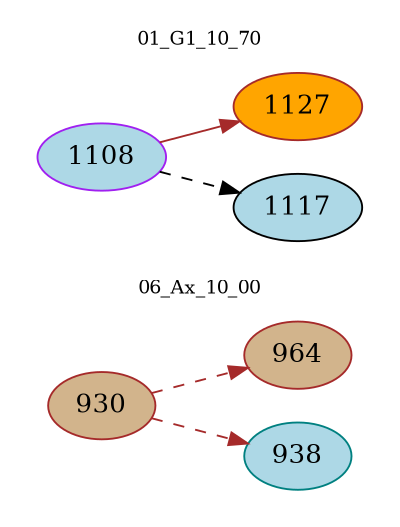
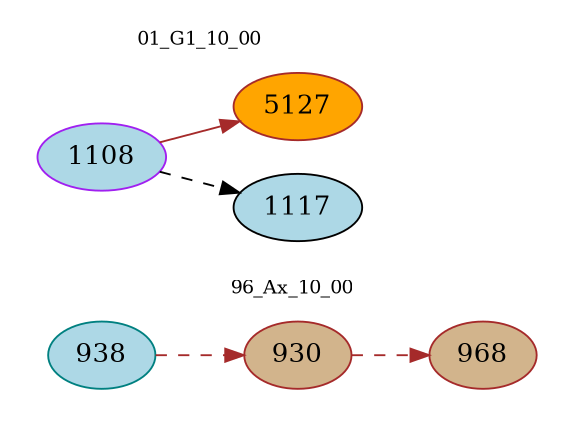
(200, 40) -> (200, 40)
(298, 107) -> (298, 107)
(200, 289) -> (292, 289)
(298, 355) -> (483, 355)
(190, 428) -> (190, 355)
